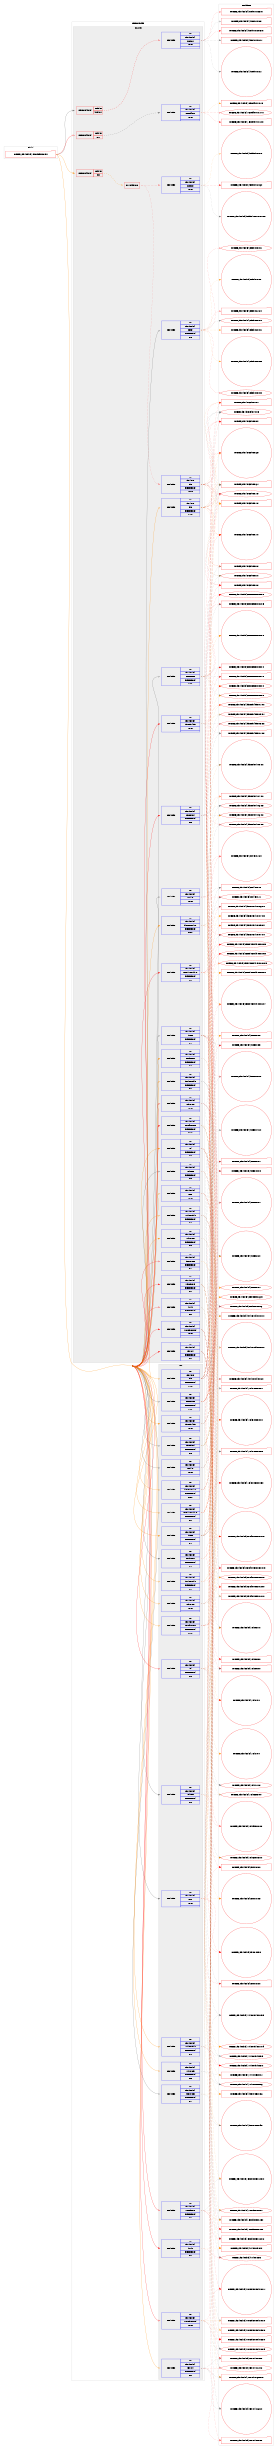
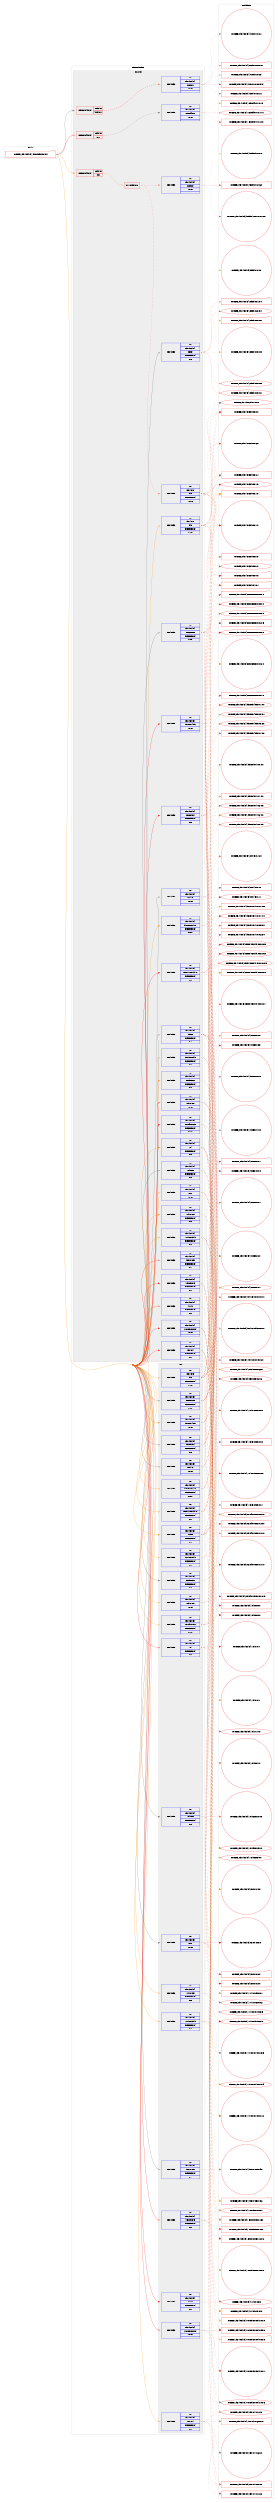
none -> (246, 2116)
